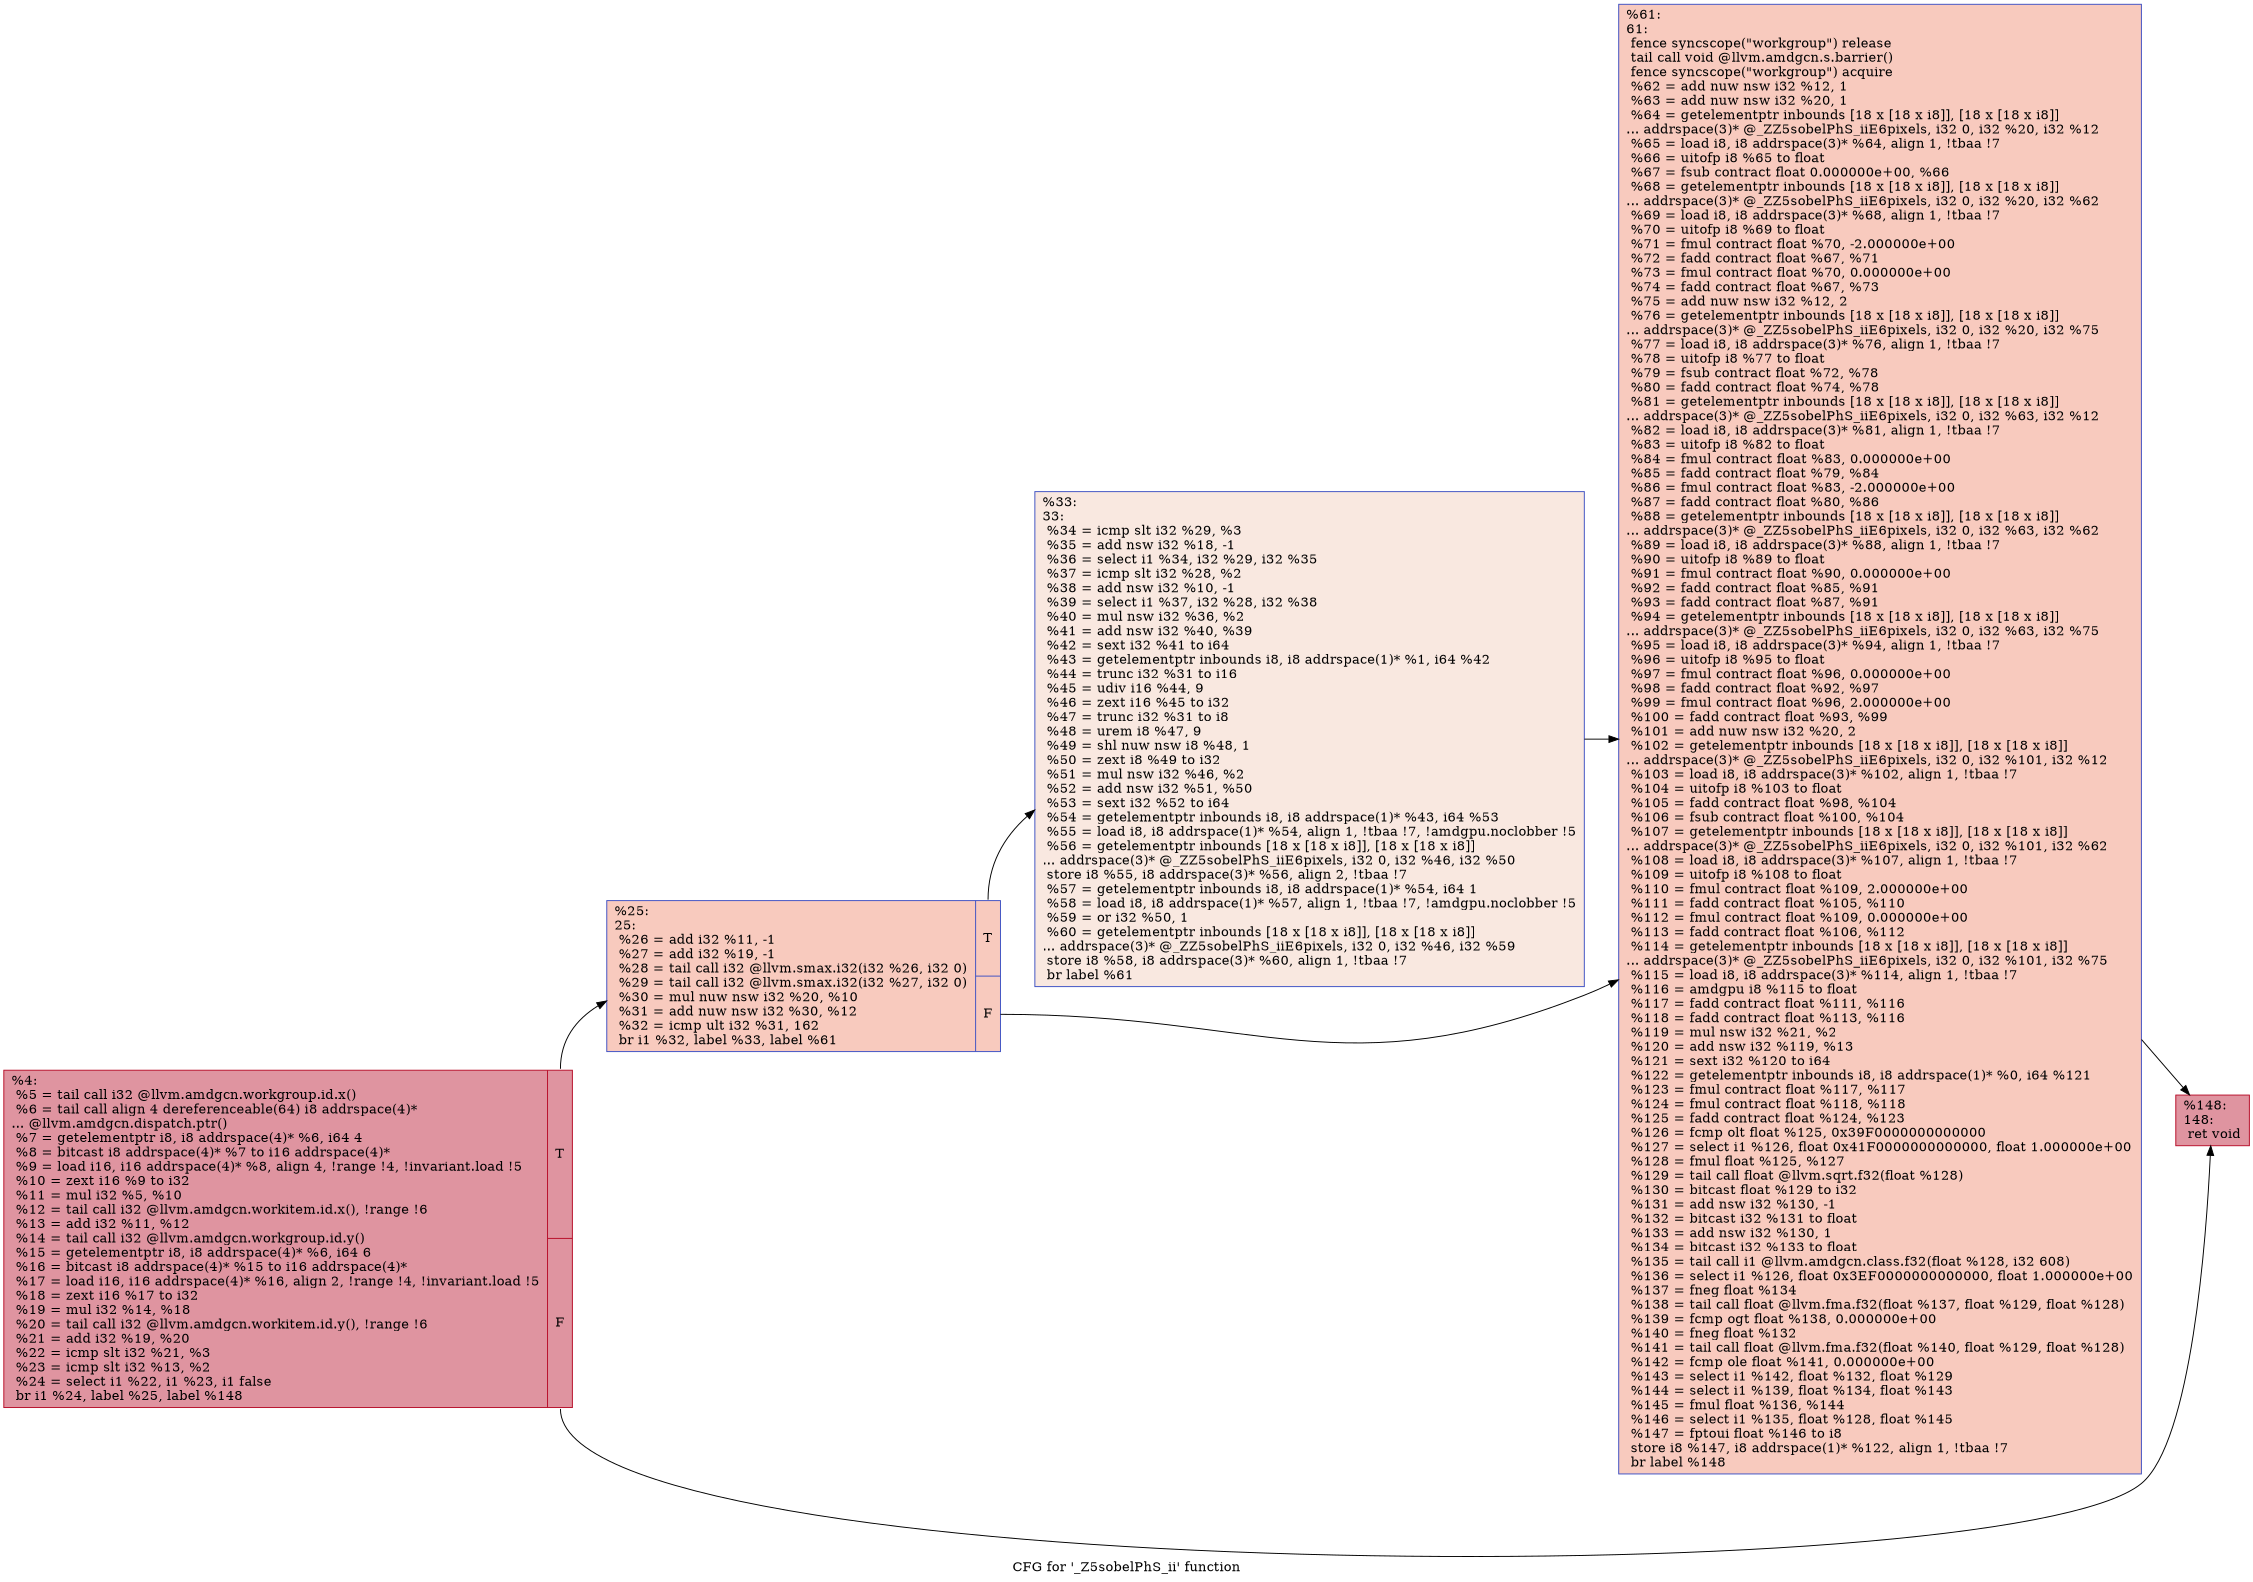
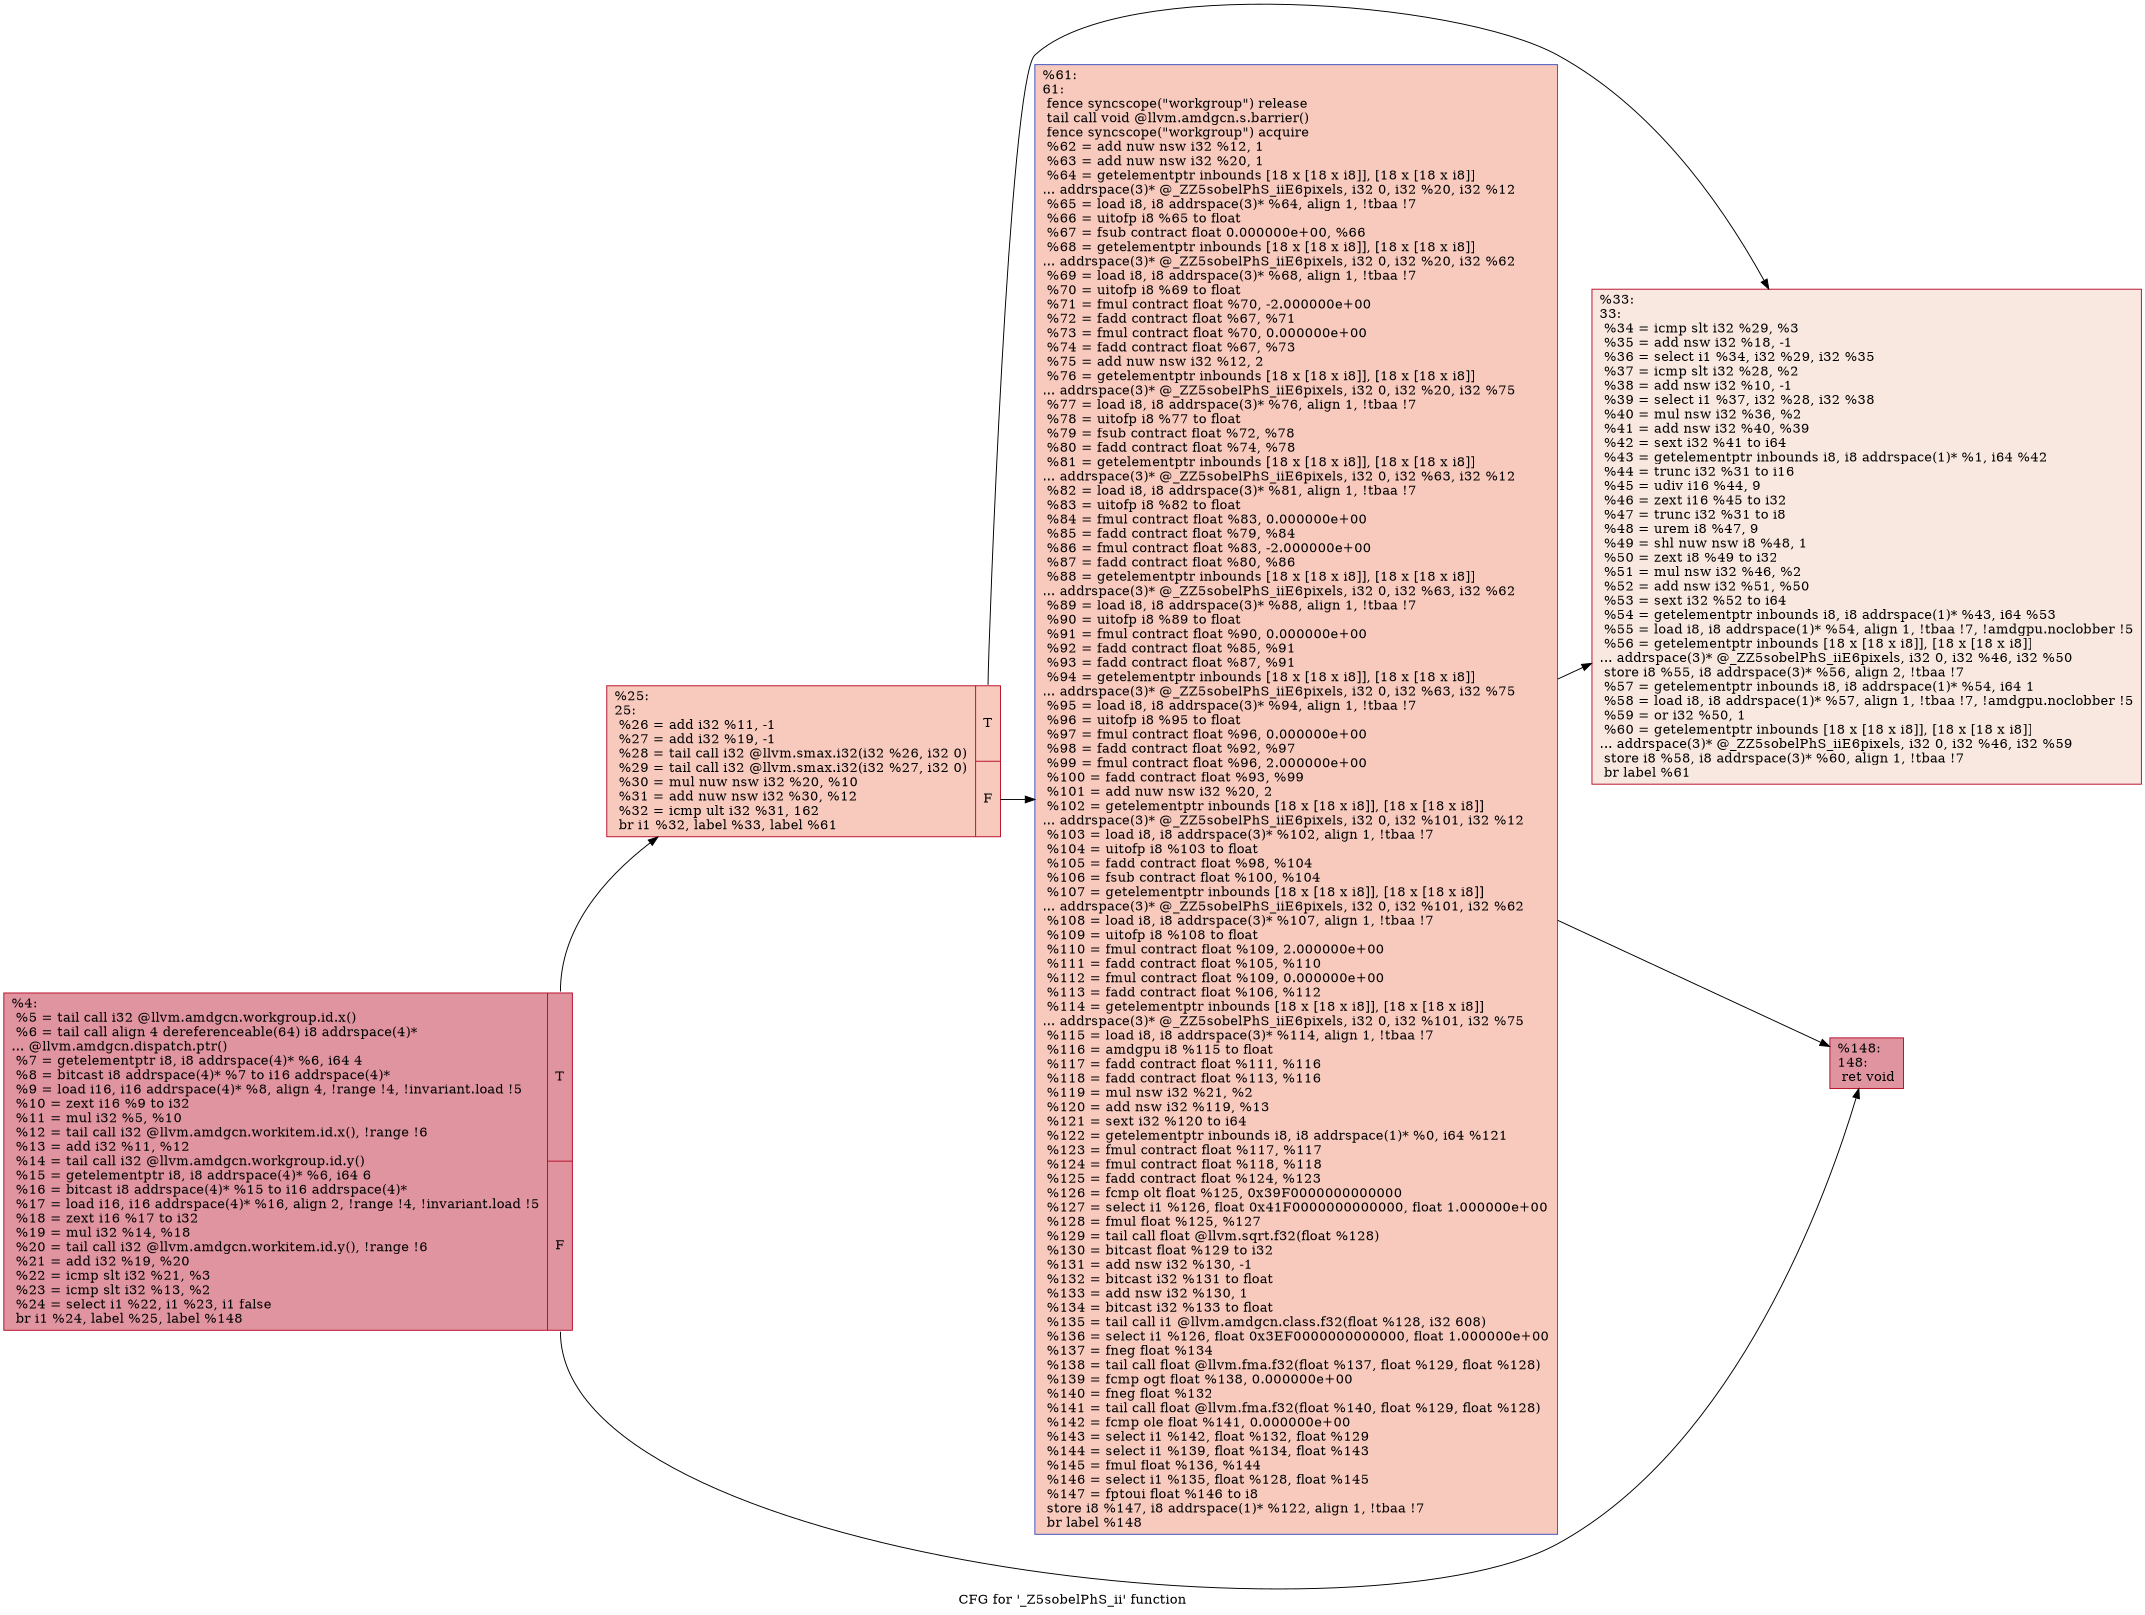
(1310, 739) -> (1867, 537)
(1597, 739) -> (1570, 673)
(804, 976) -> (804, 761)
